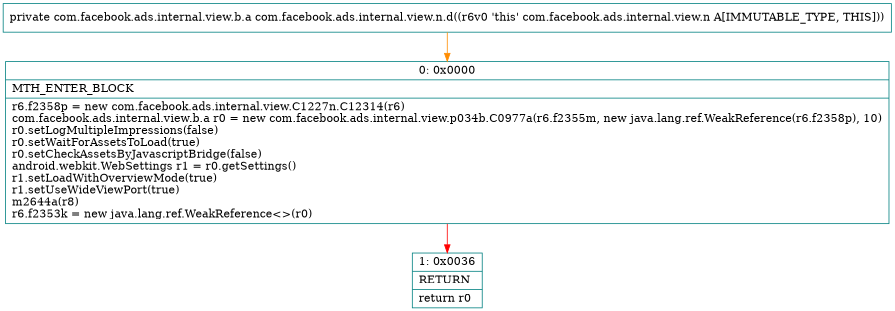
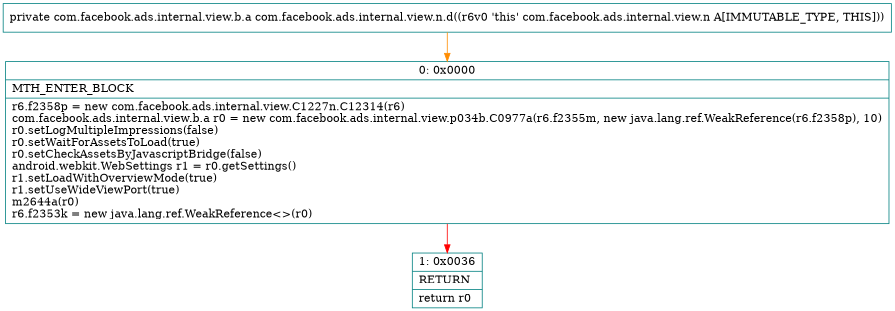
(46, 202) -> (46, 202)
